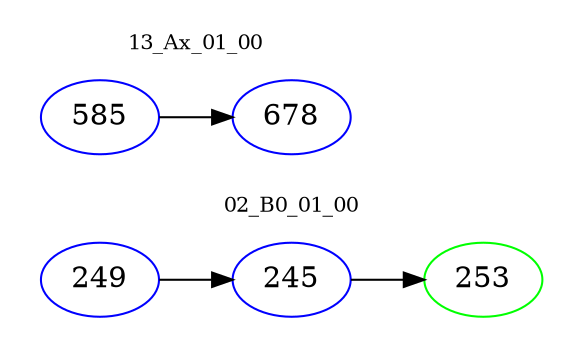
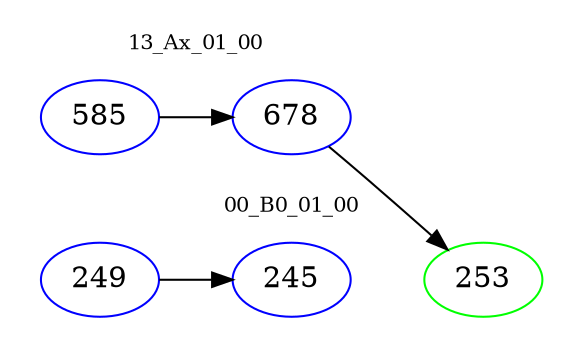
(292, 207) -> (292, 207)
(377, 280) -> (391, 200)
